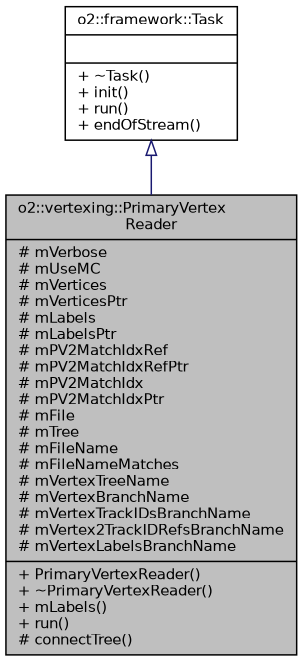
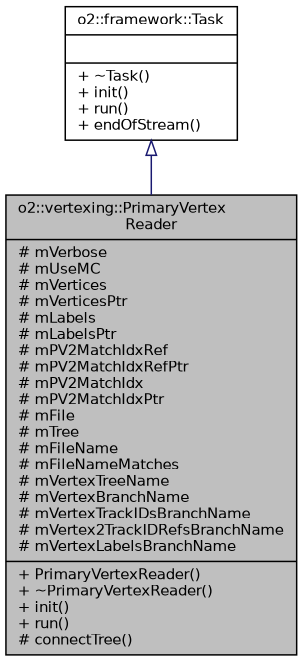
(63, 607) -> (44, 607)
